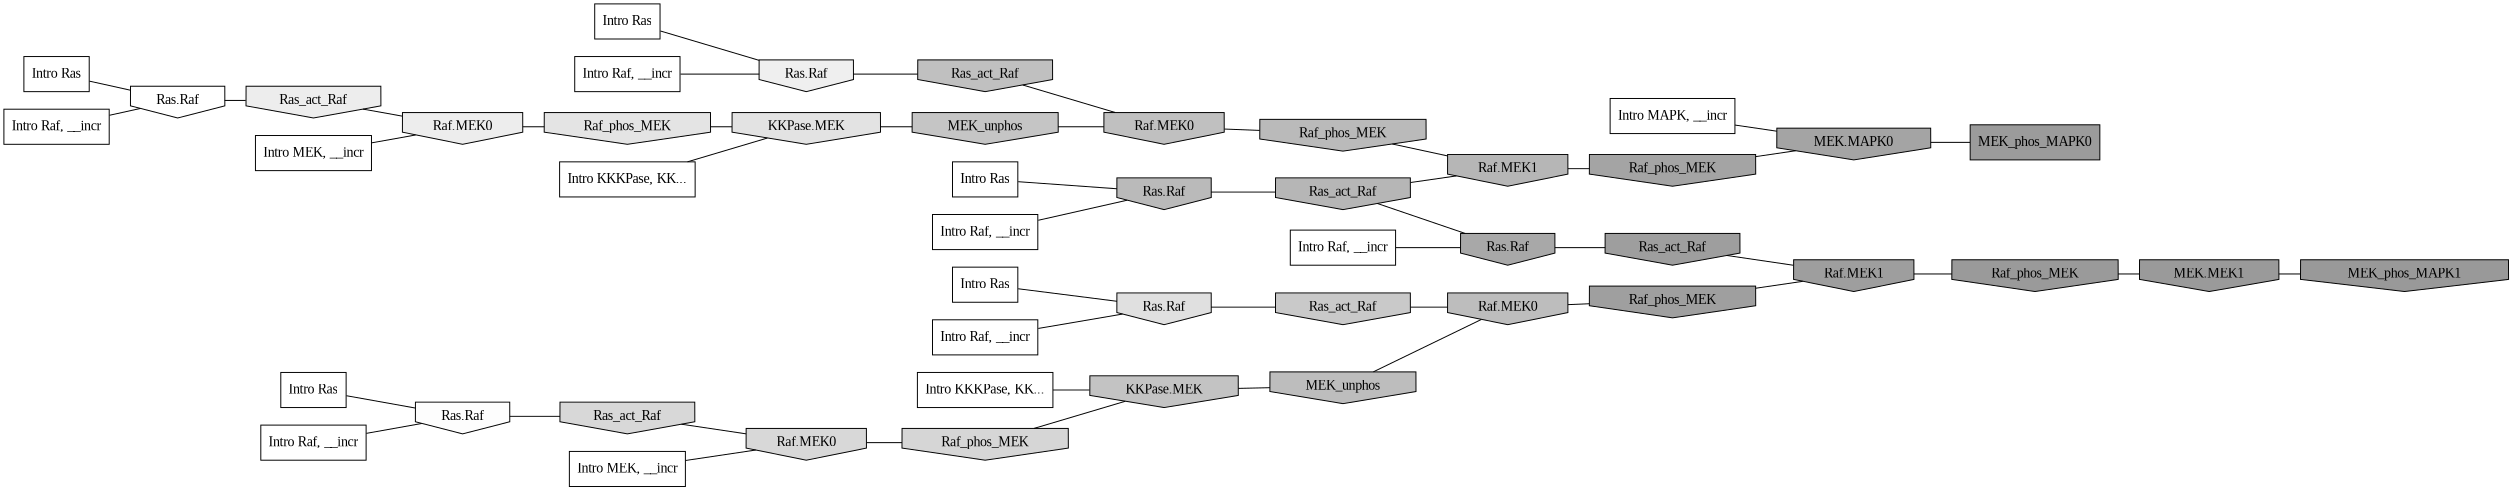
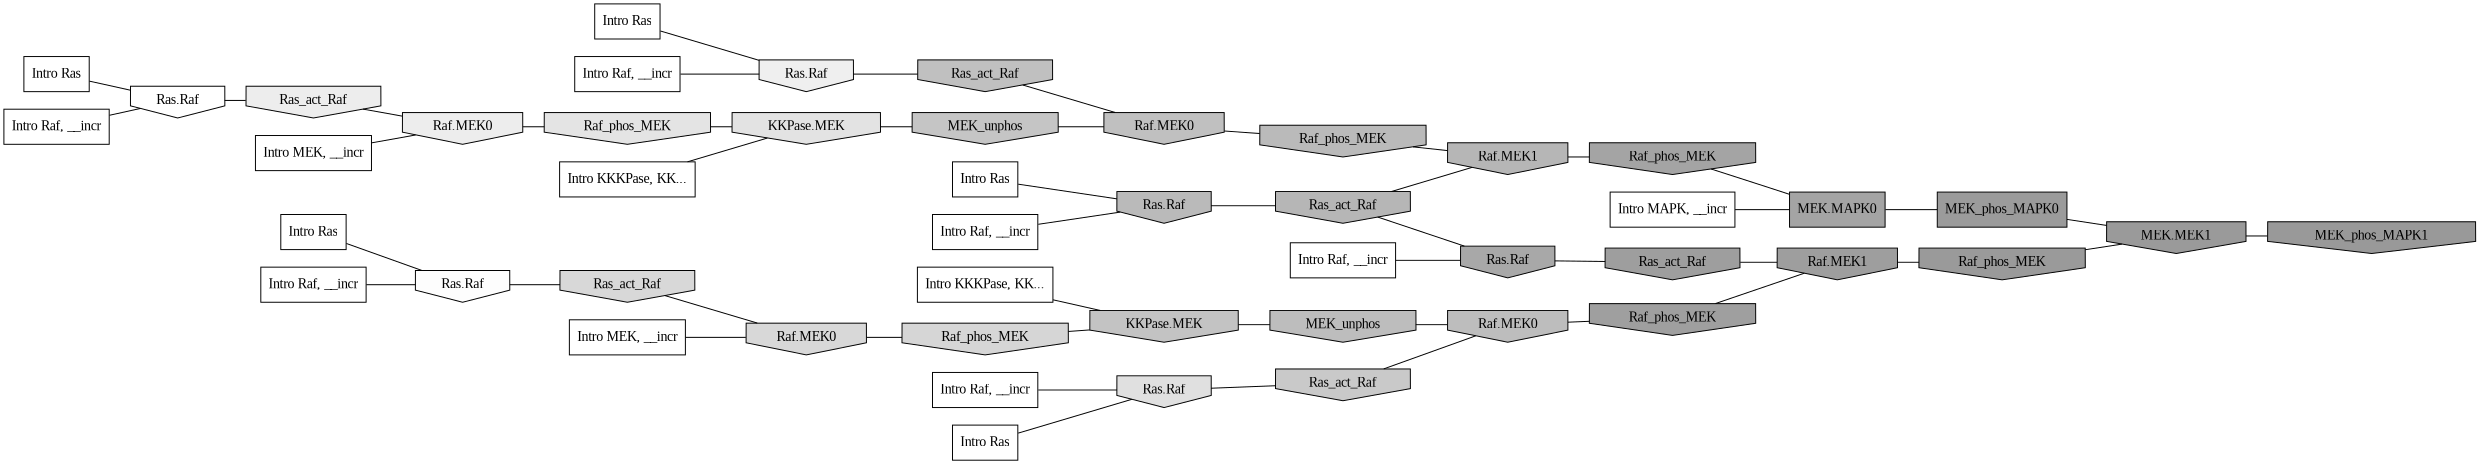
(1854, 142) -> (1837, 210)
none -> (2087, 222)
